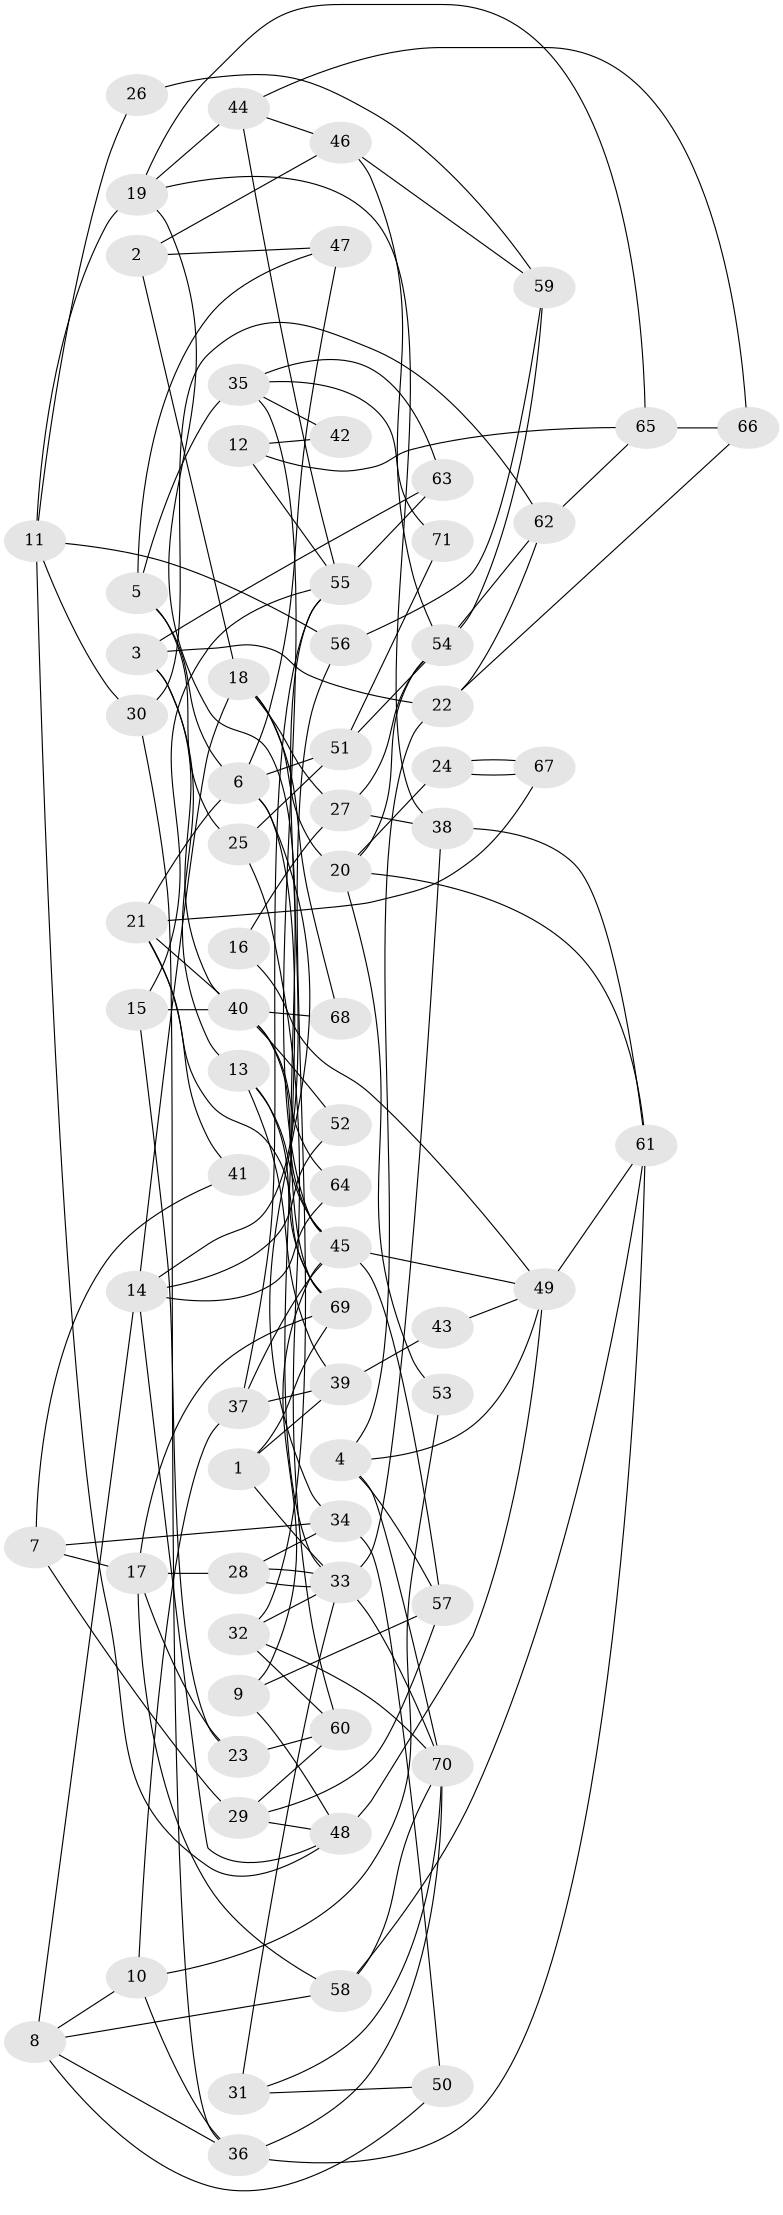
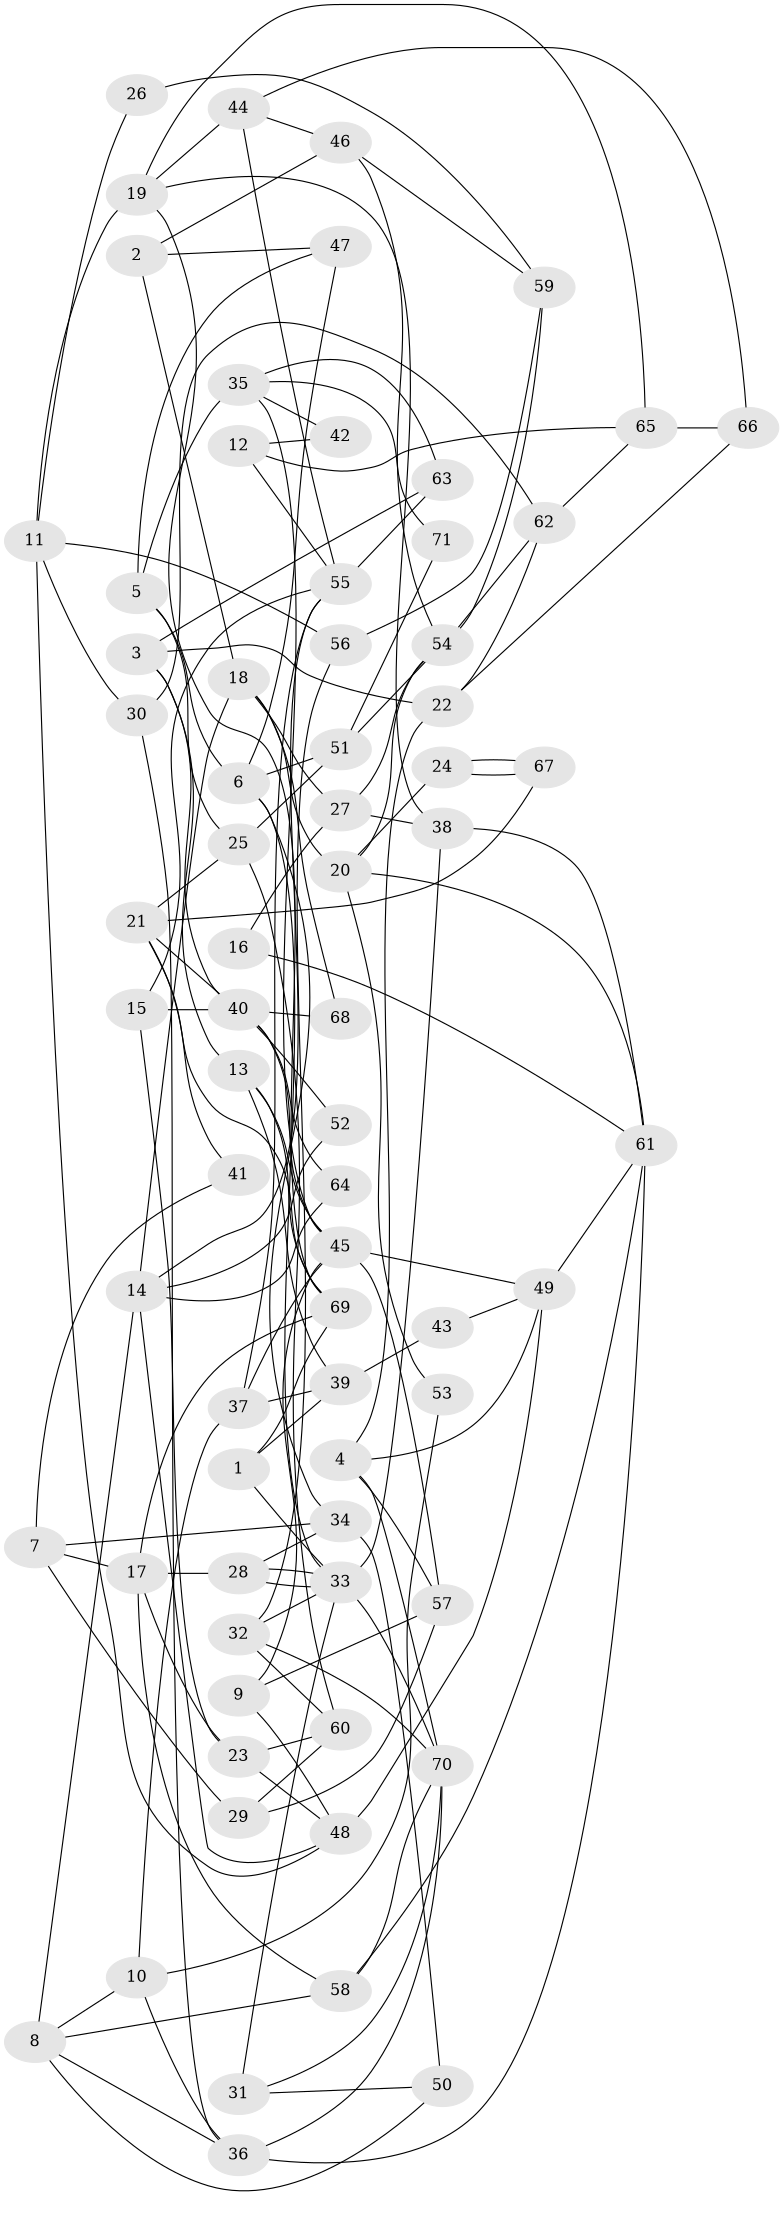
(172, 866) -> (197, 876)
(400, 1123) -> (453, 1028)
(292, 1826) -> (284, 1791)
